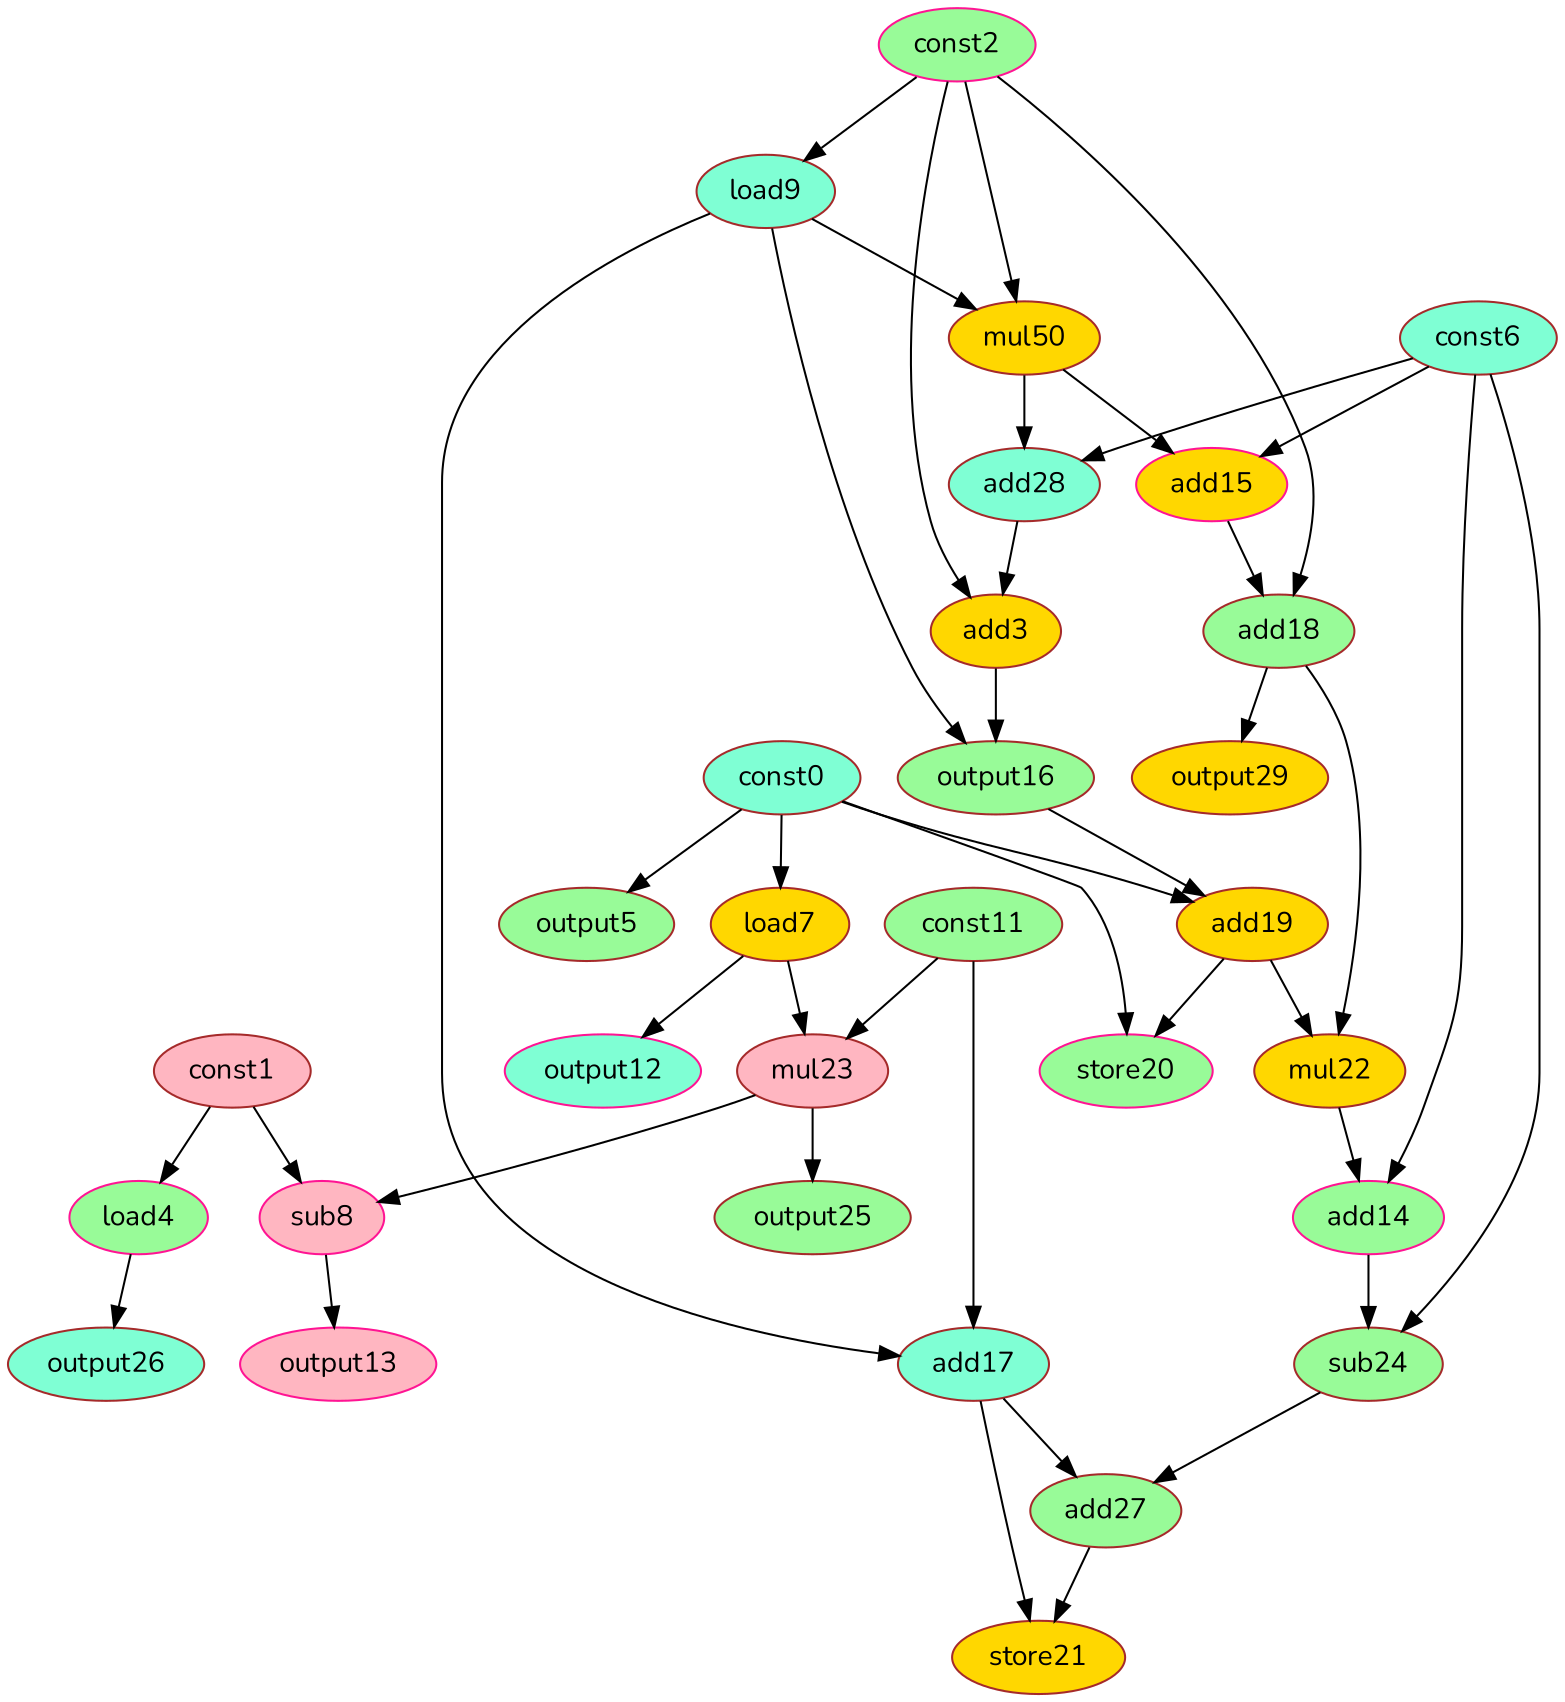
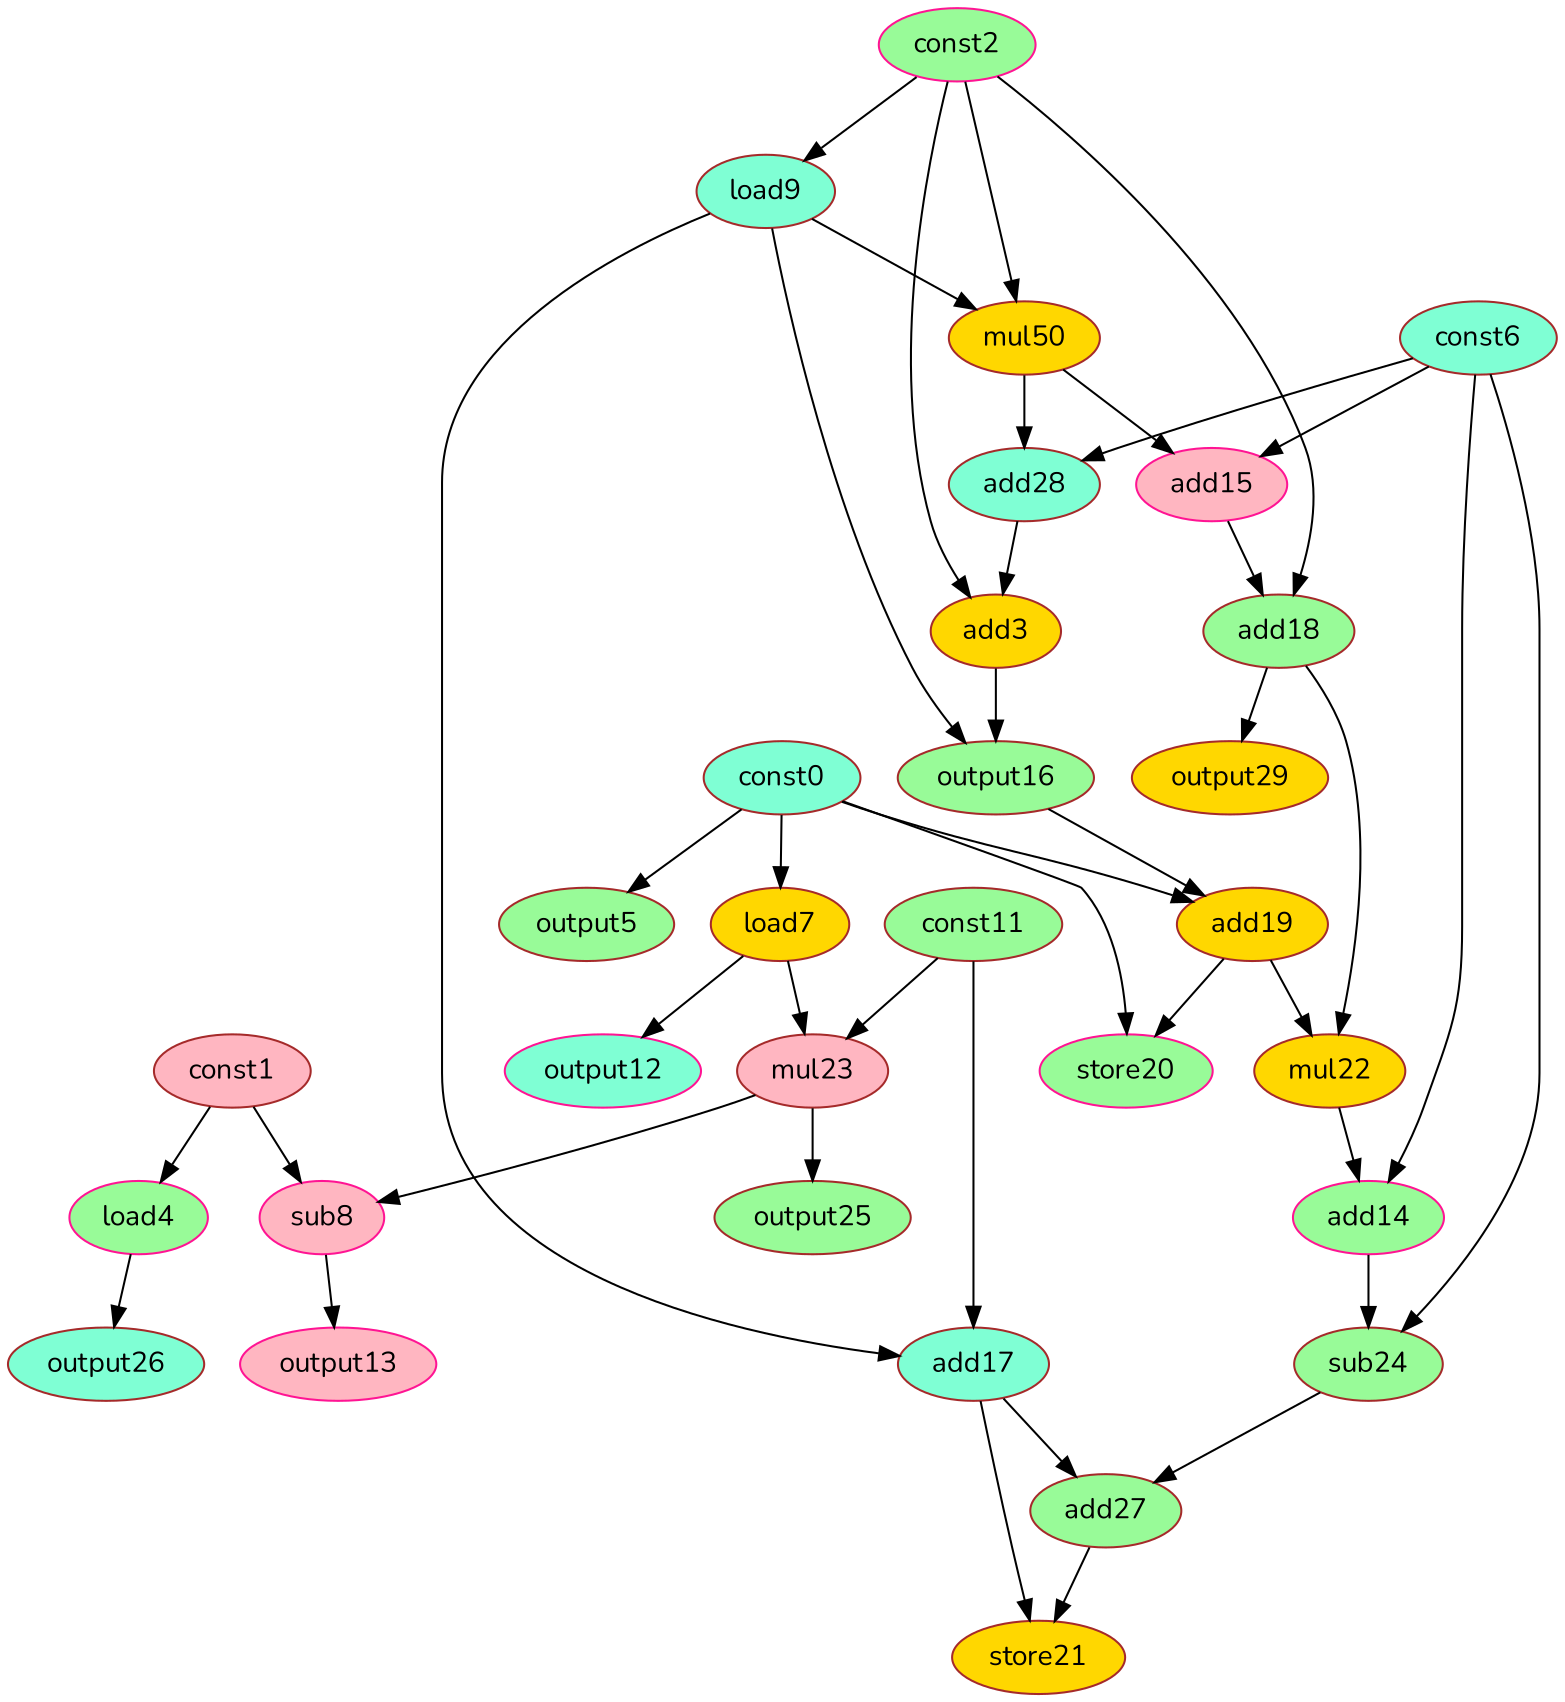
(1212, 485) -> (1212, 485)
